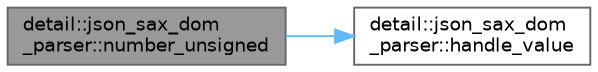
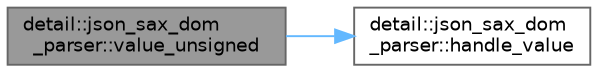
(147, 36) -> (147, 36)
